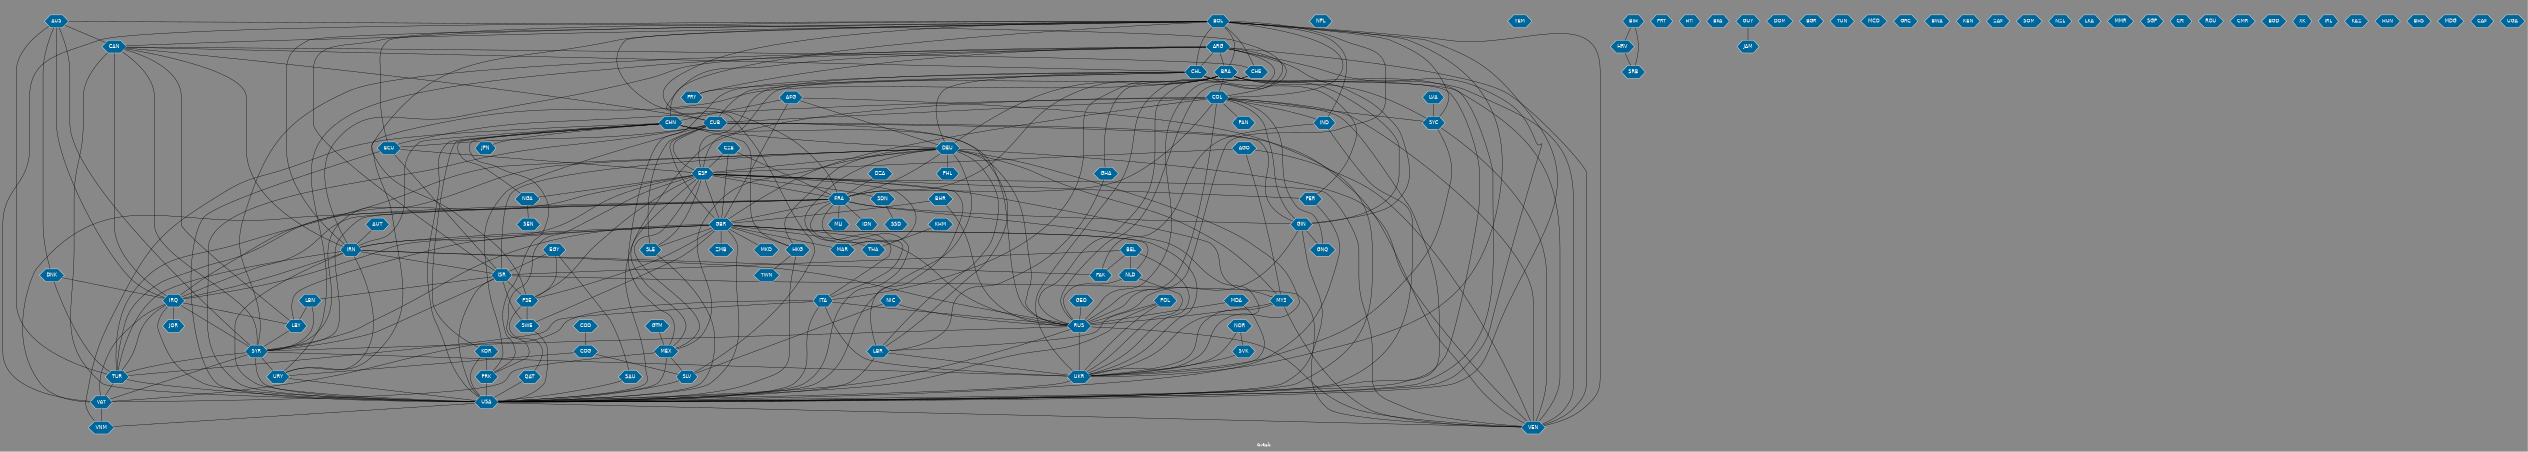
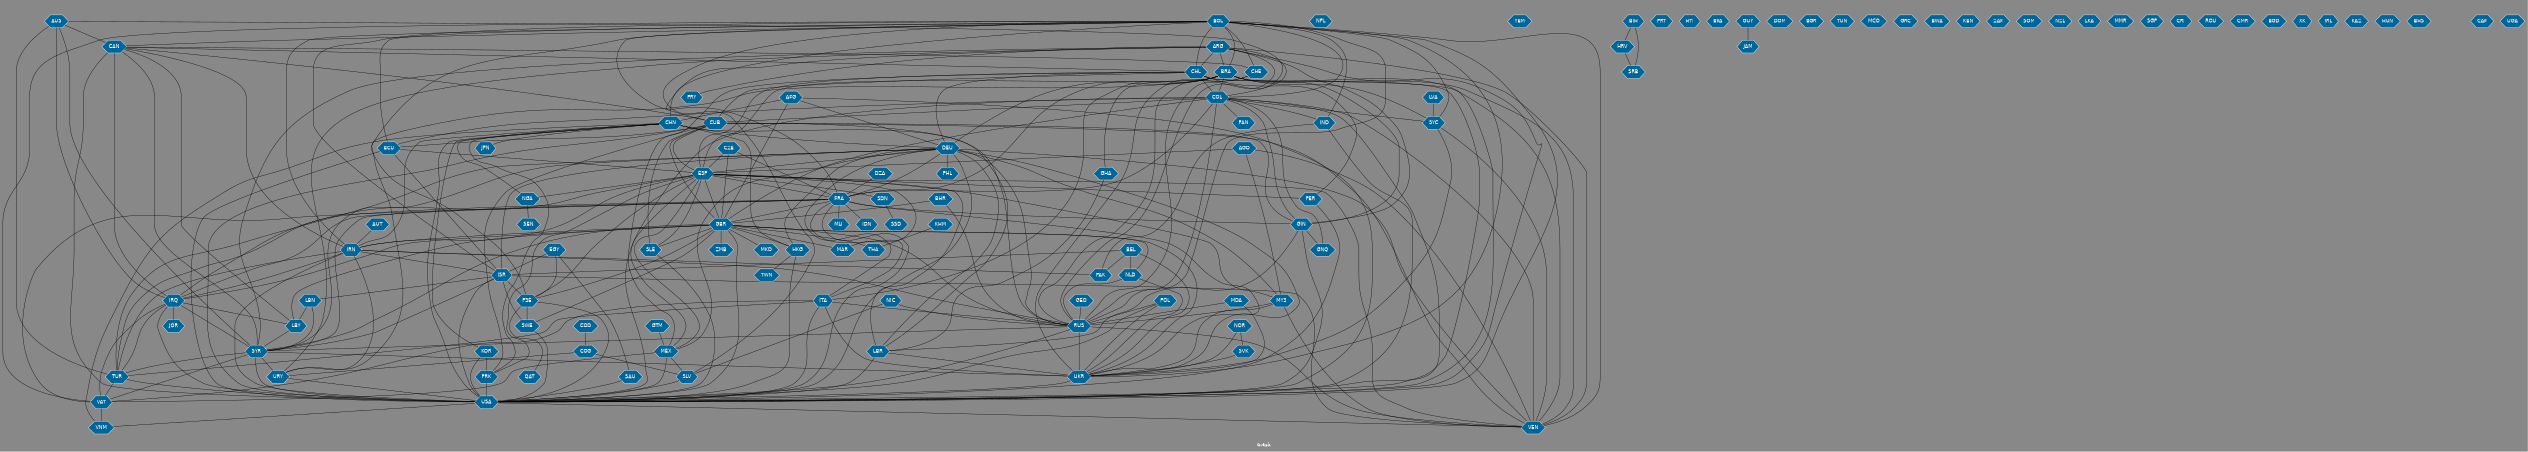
(2451, 21) -> none
(685, 67) -> none
(942, 79) -> (1207, 85)
(52, 275) -> none
(508, 389) -> (596, 365)
